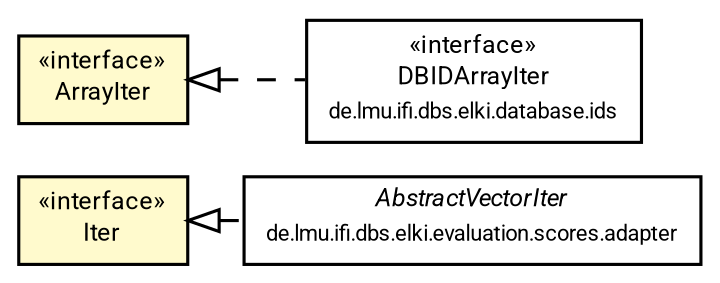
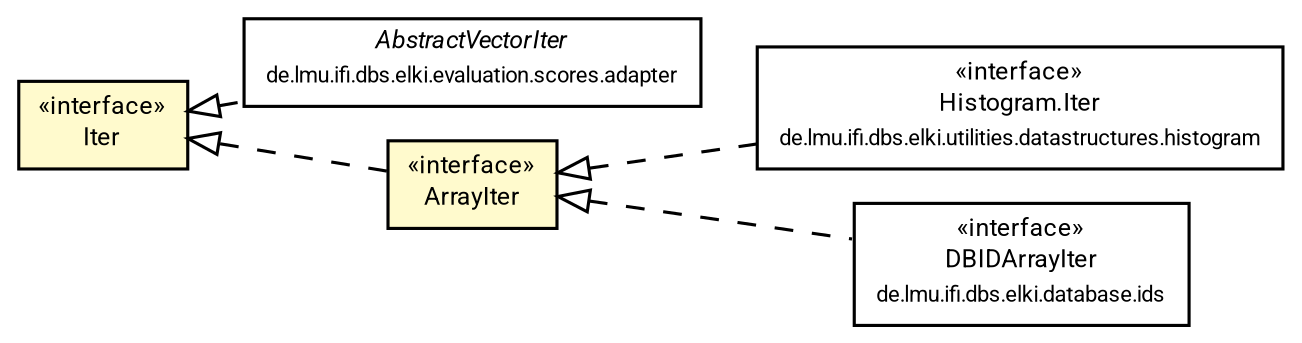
none -> (1020, 106)
none -> (304, 157)
